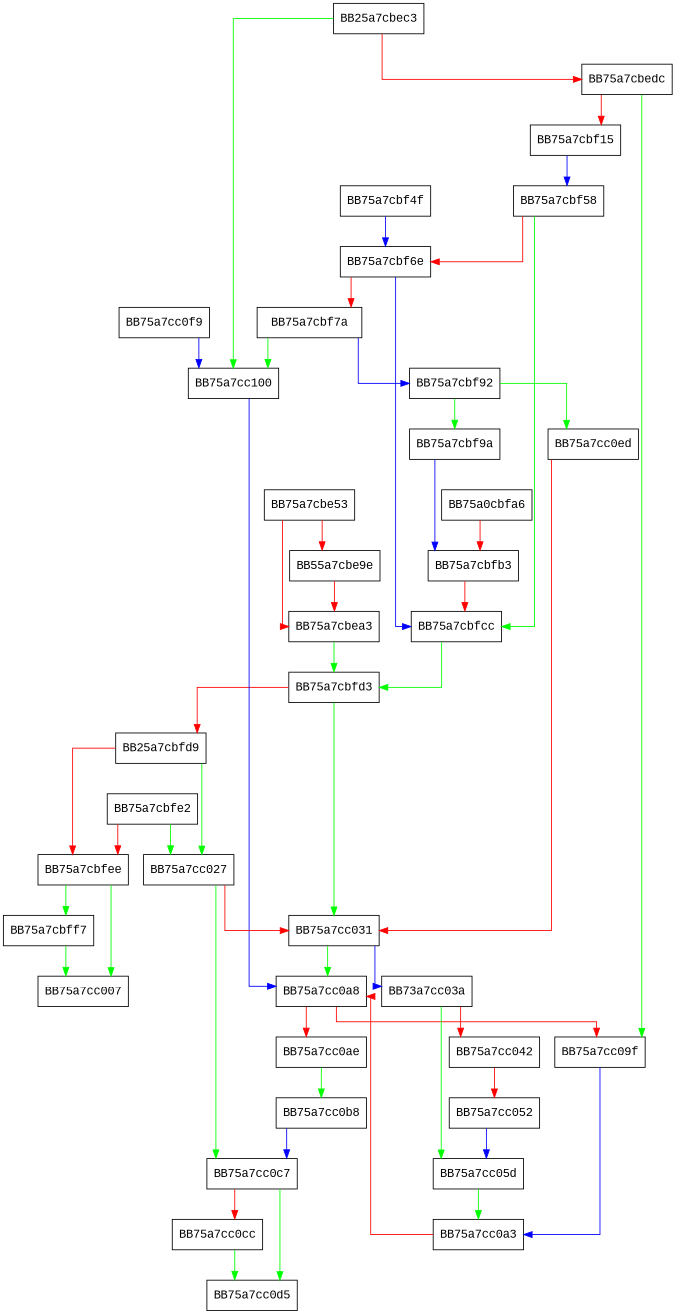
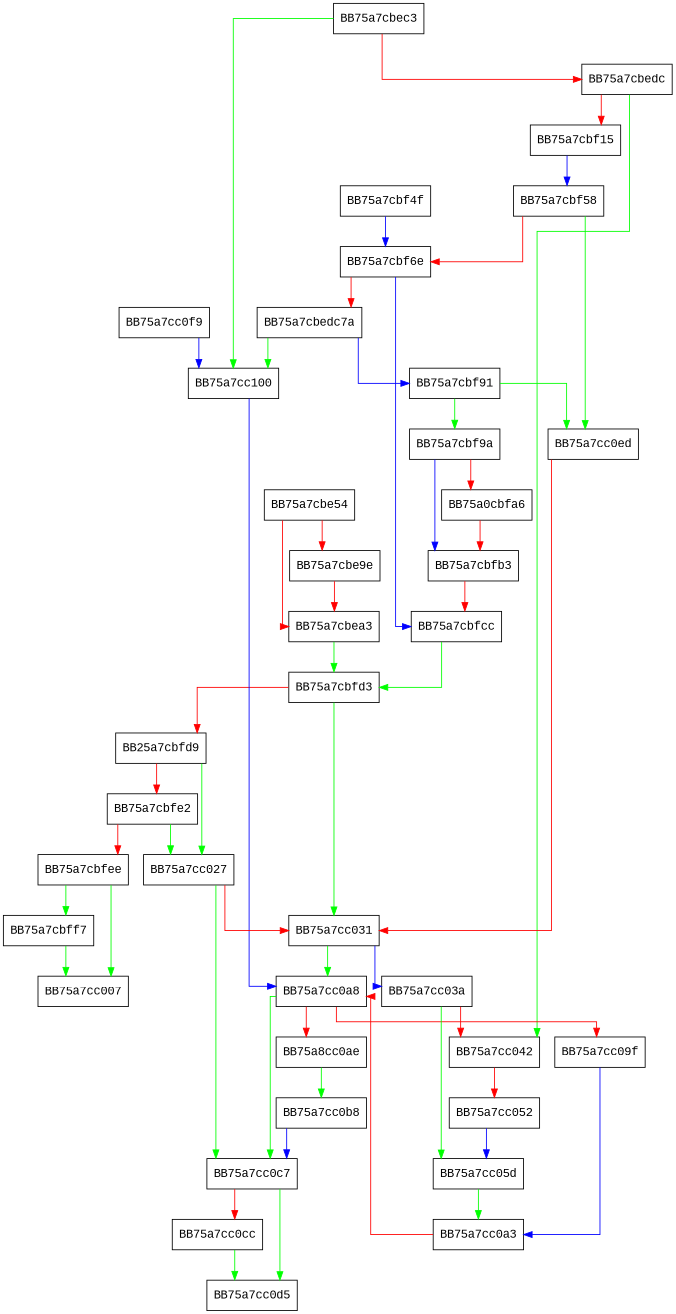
(379, 19) -> (379, 19)
(309, 323) -> (309, 323)
(455, 383) -> (455, 383)
(535, 434) -> (585, 318)
none -> (471, 470)
(309, 505) -> (309, 505)
(642, 562) -> (537, 515)
(335, 566) -> (335, 566)
(73, 776) -> (157, 774)
(427, 991) -> (427, 991)
(321, 1052) -> (321, 1052)
none -> (270, 1070)
